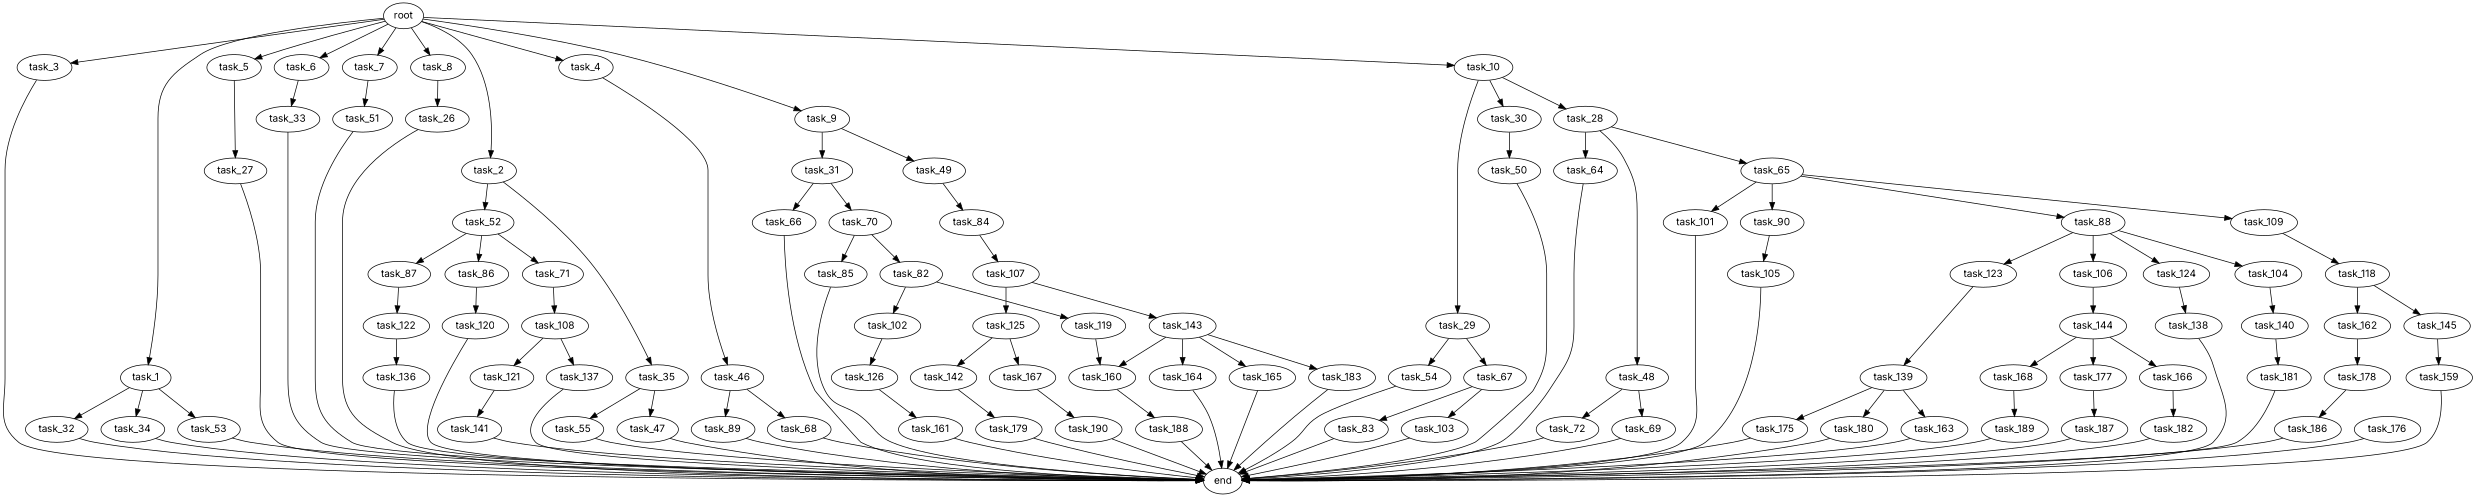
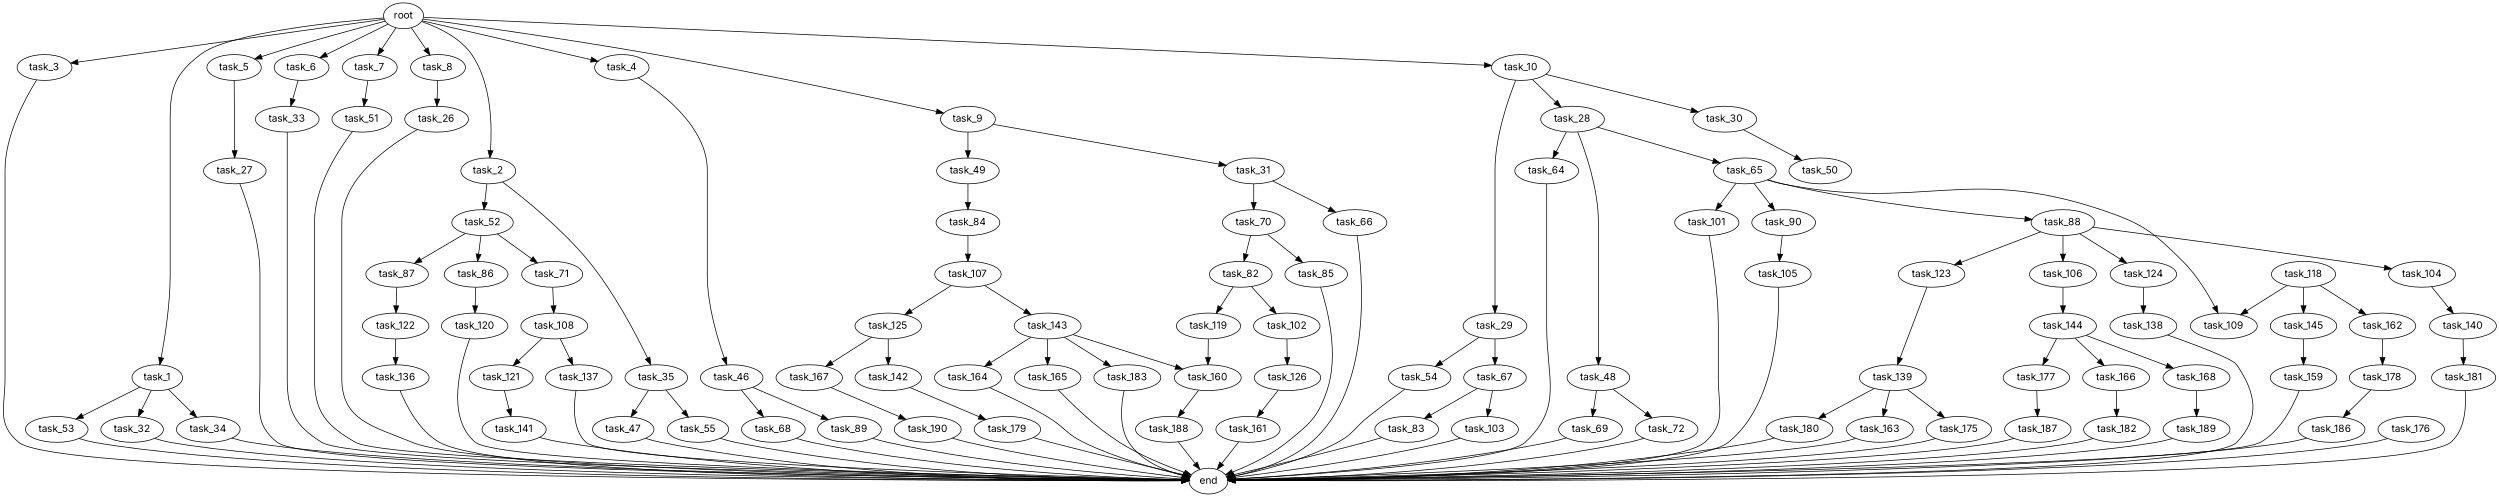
(2308, 247) -> (2267, 298)
(1500, 422) -> none
